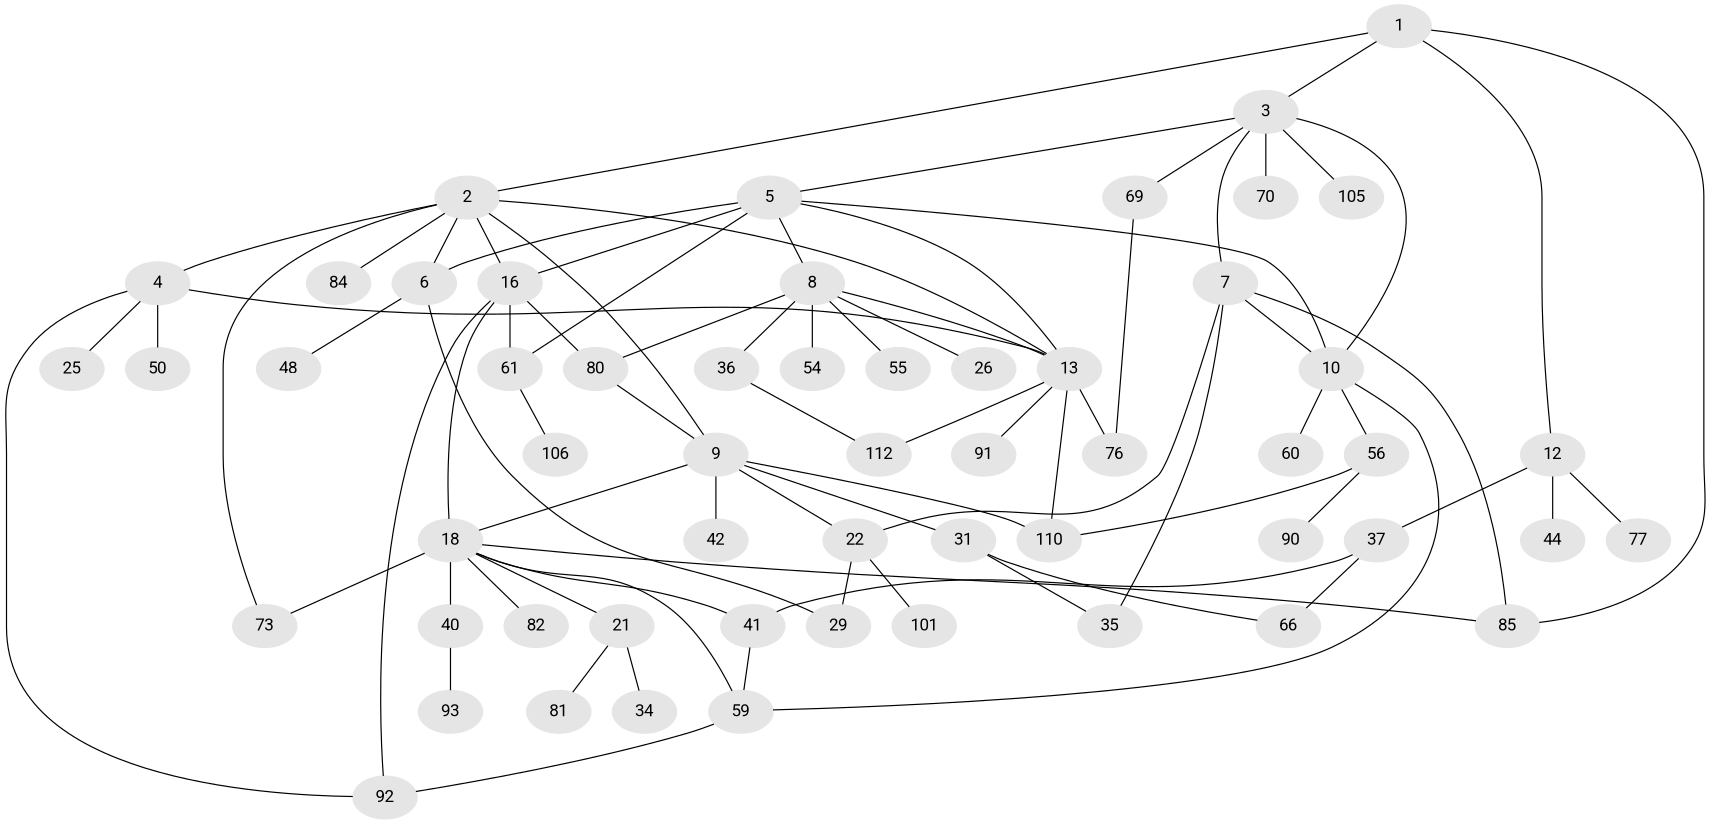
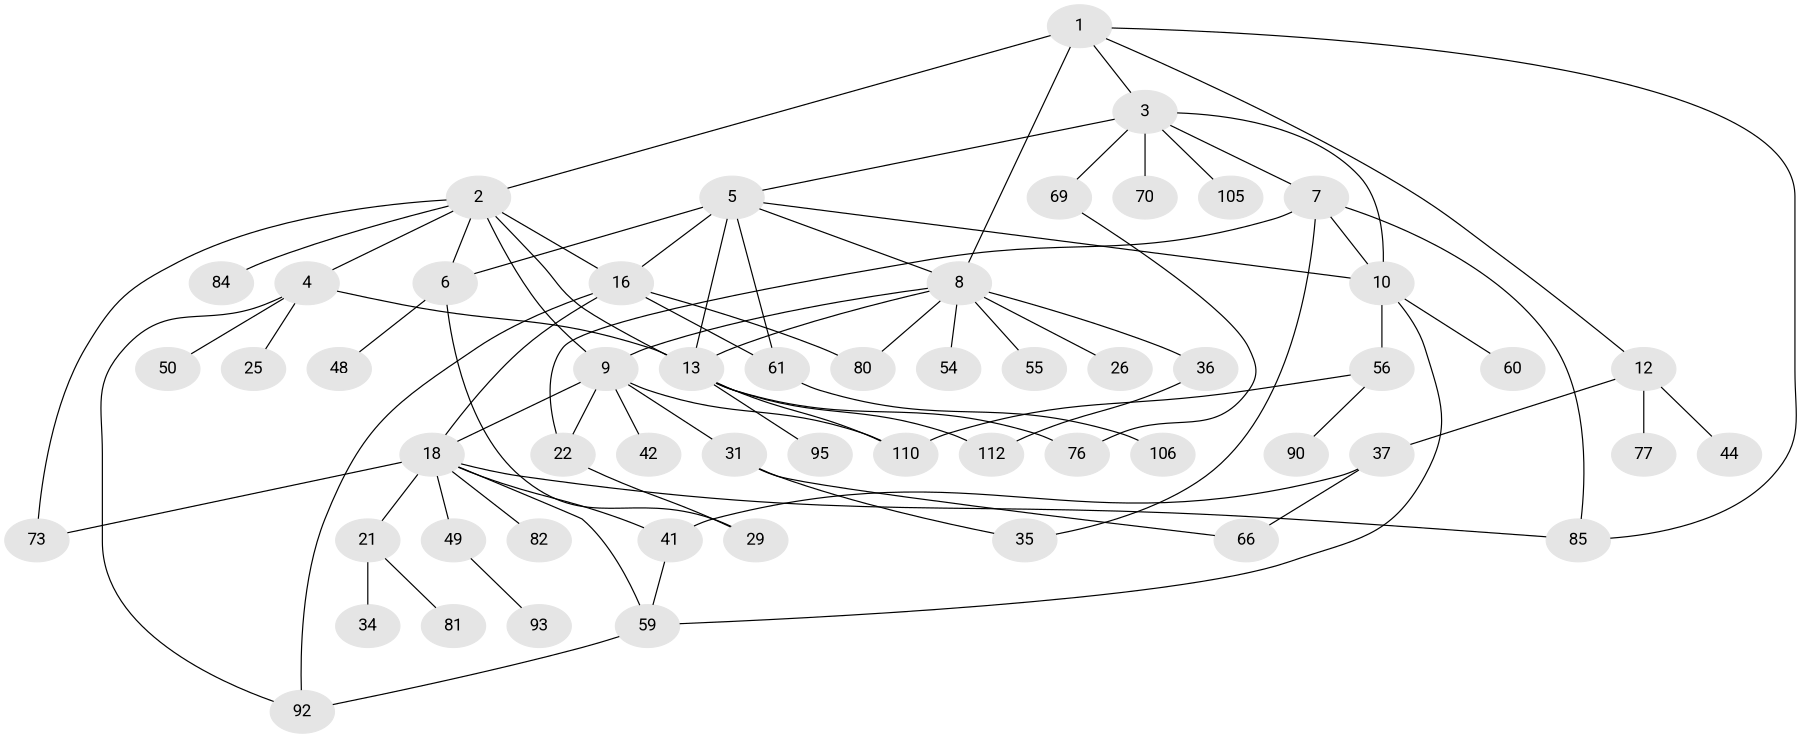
none -> (1019, 155)
(656, 412) -> (777, 314)
(984, 455) -> (820, 455)
(450, 626) -> (453, 540)
(924, 626) -> none
